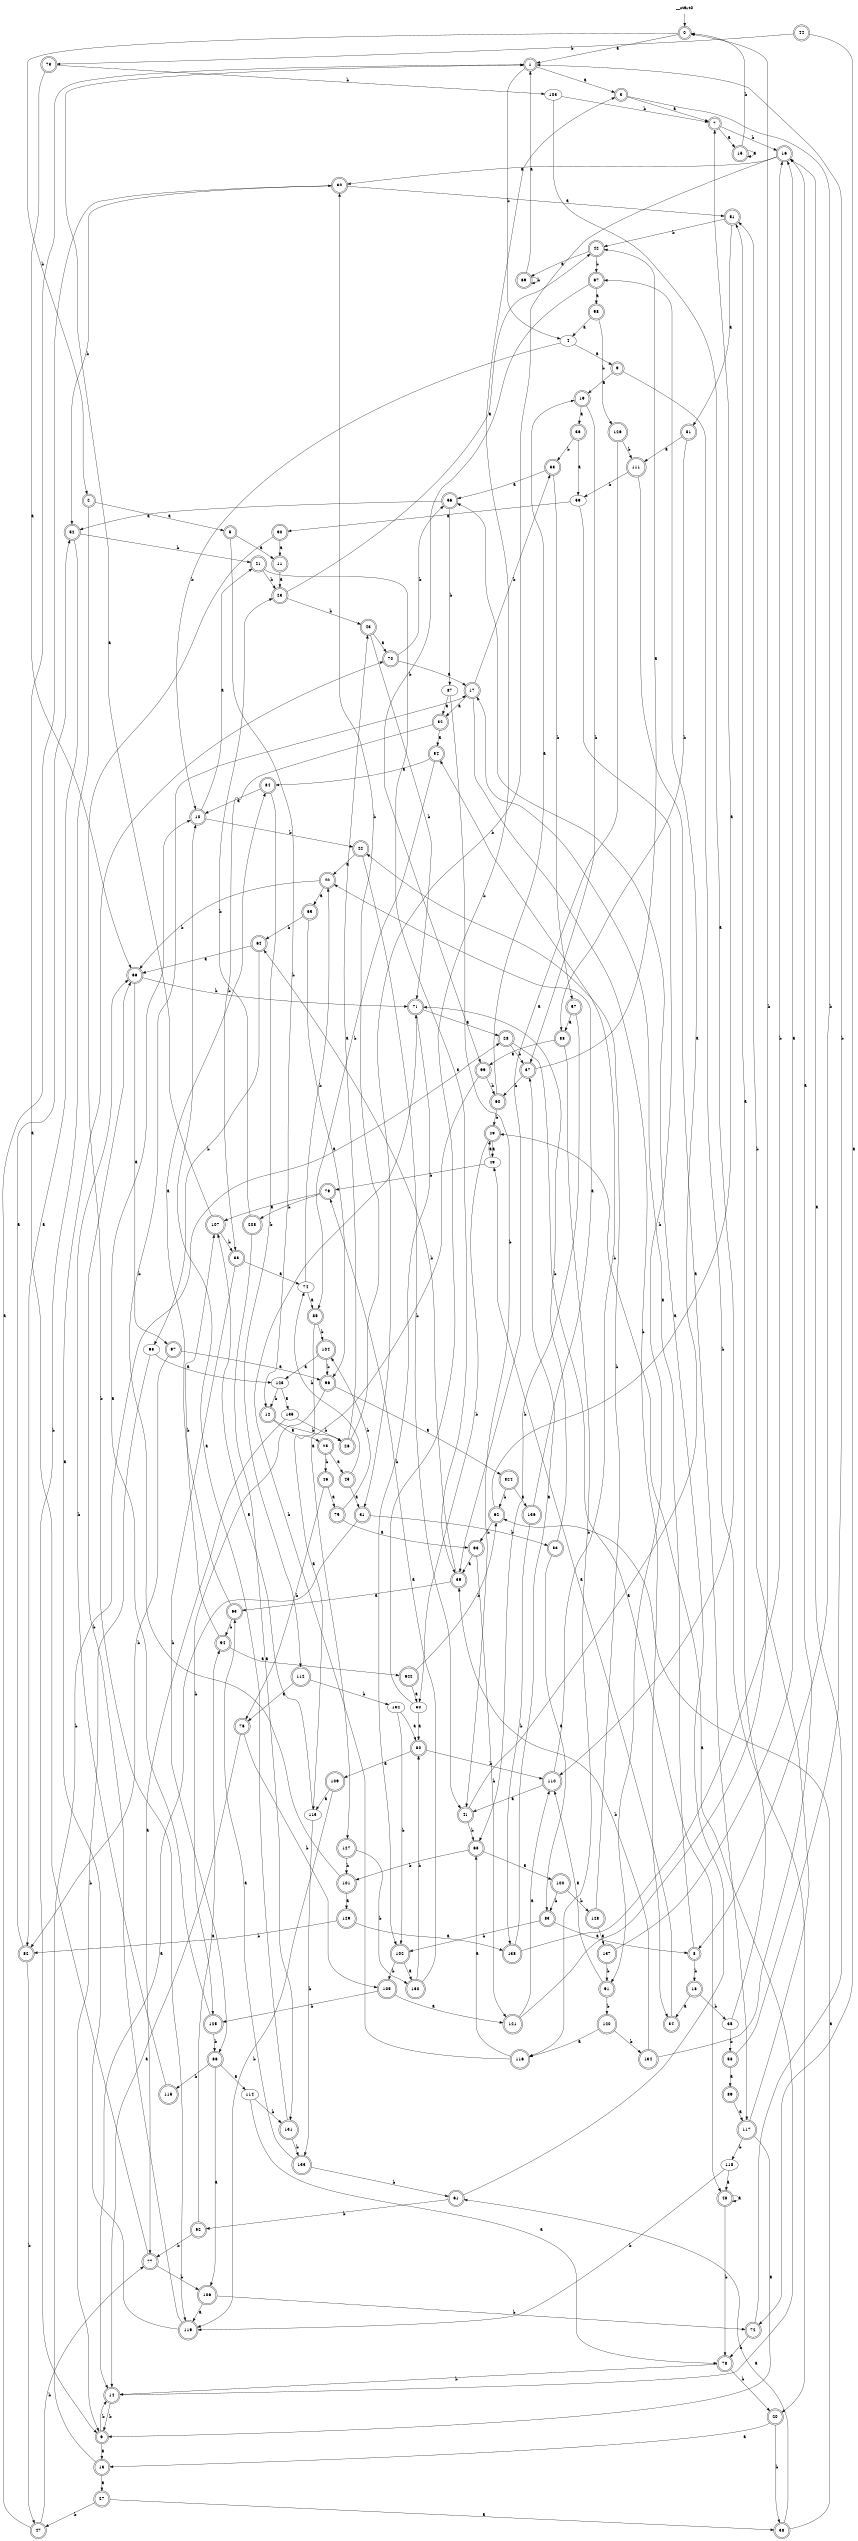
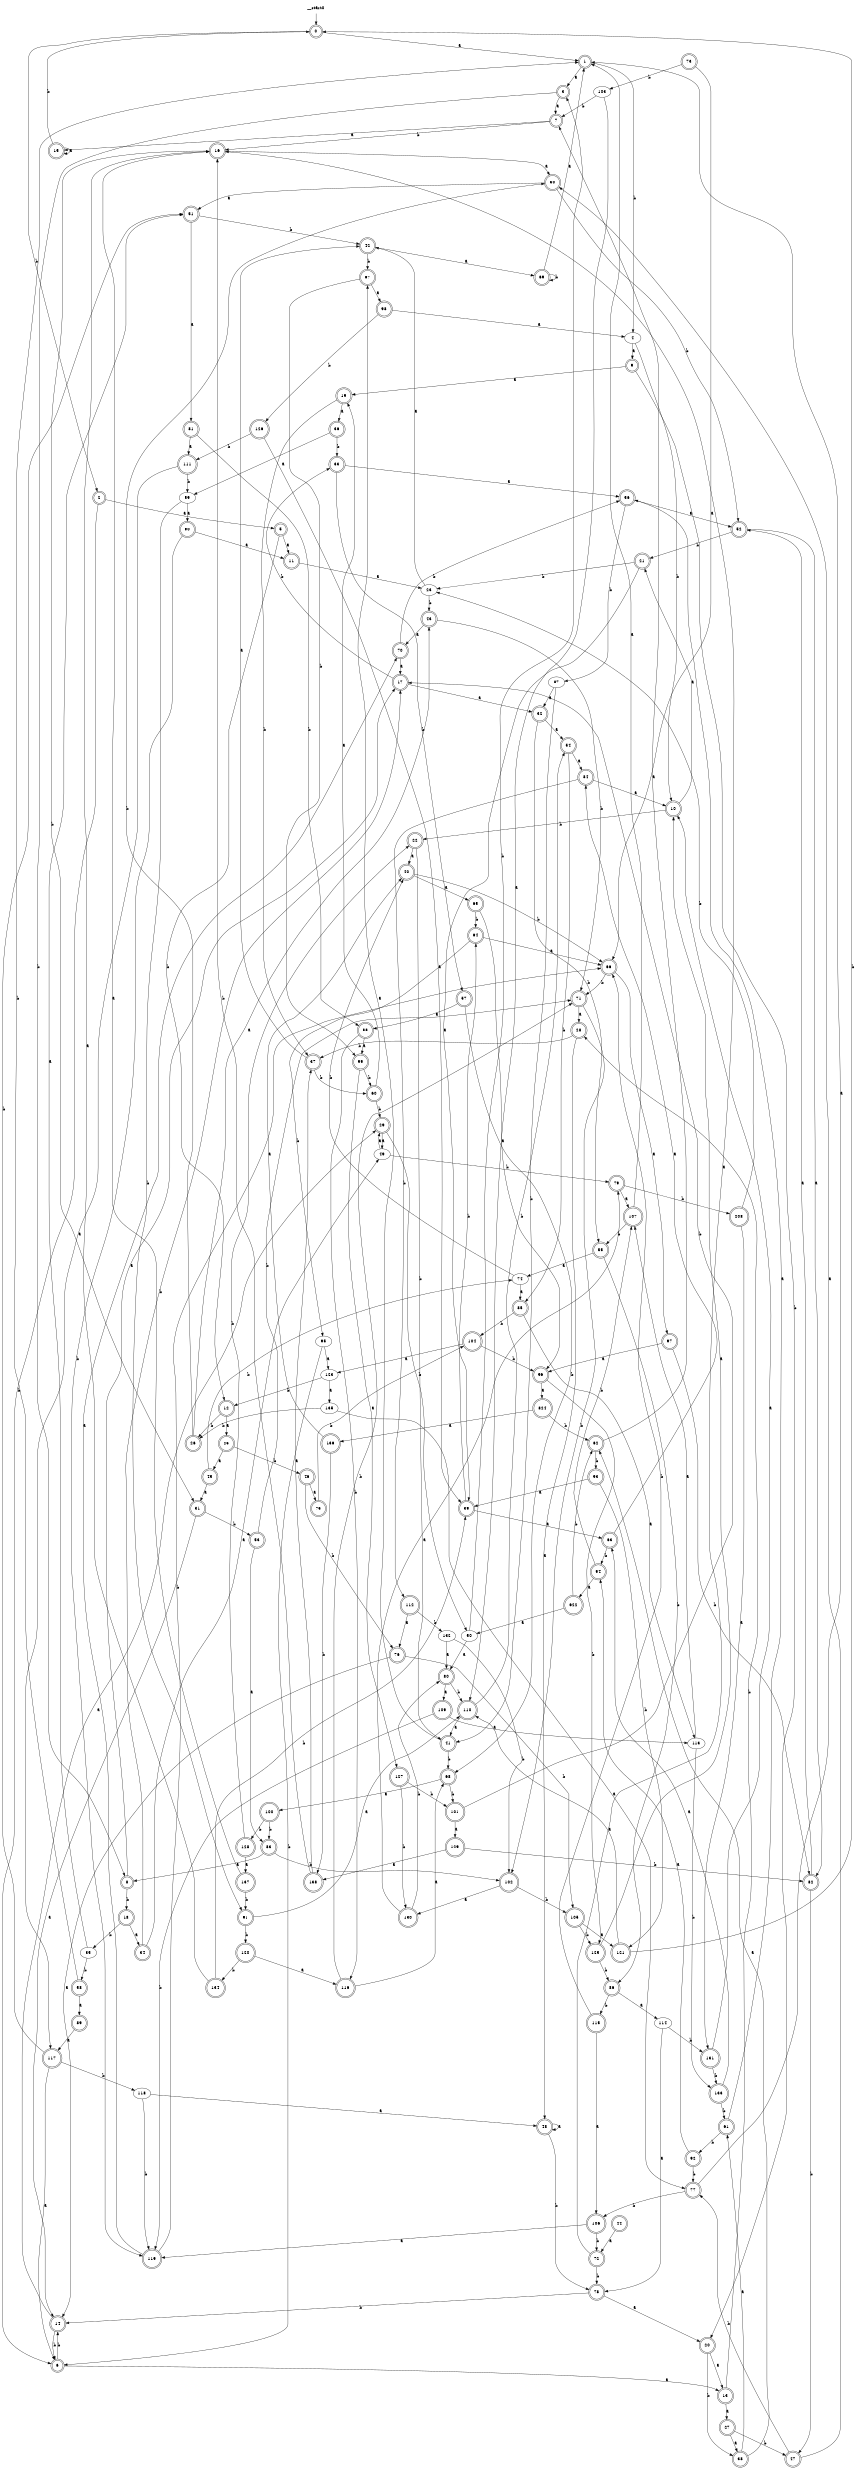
(427, 53) -> none
(280, 596) -> (429, 590)
(642, 1335) -> (160, 1288)
(403, 1539) -> none
(215, 2175) -> (596, 2122)
(743, 2379) -> (635, 2308)
